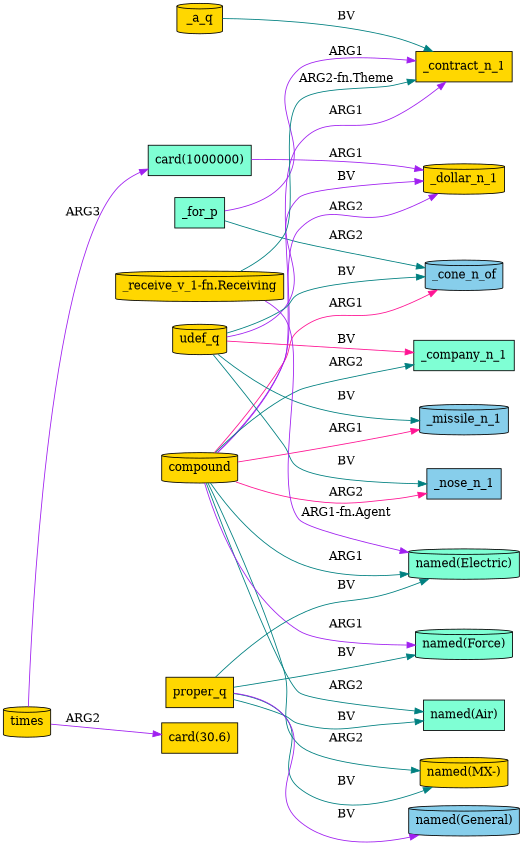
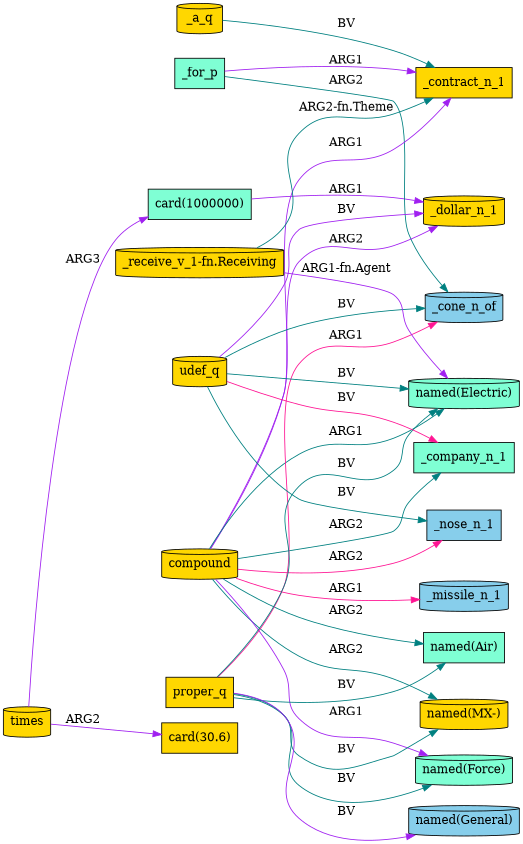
(300, 330) -> (286, 473)
(308, 406) -> (313, 381)
